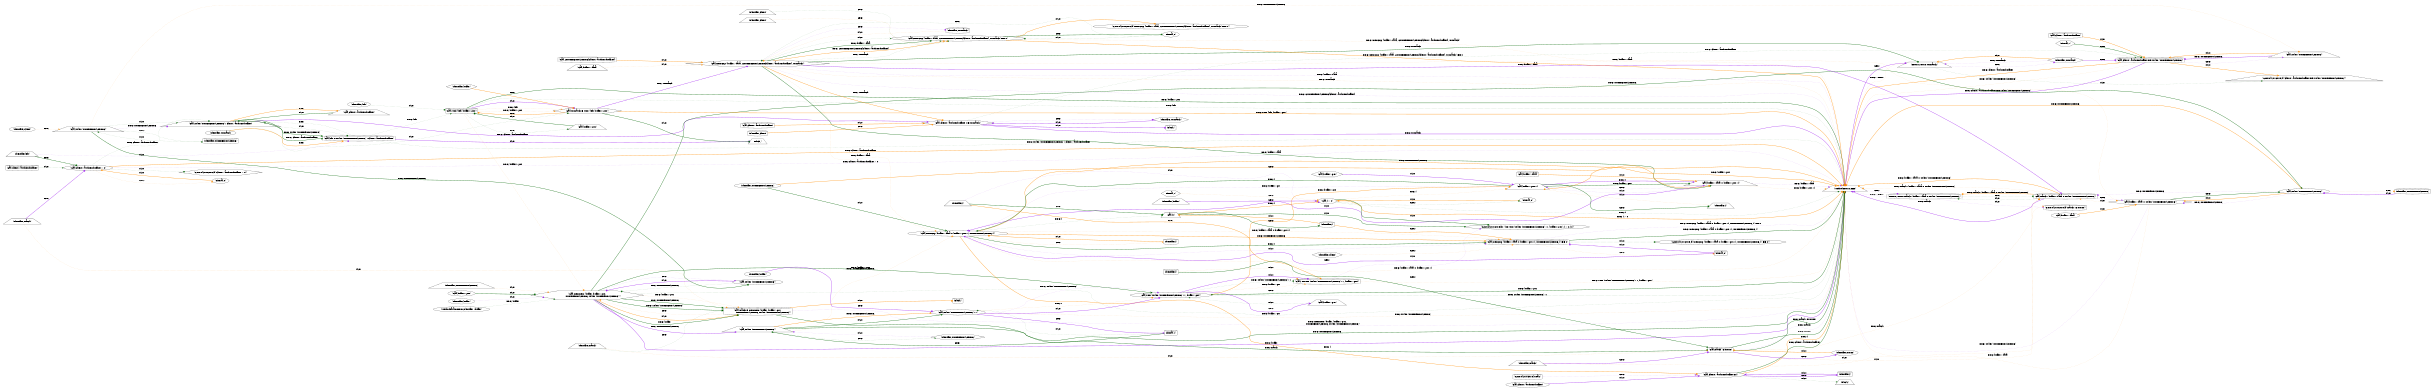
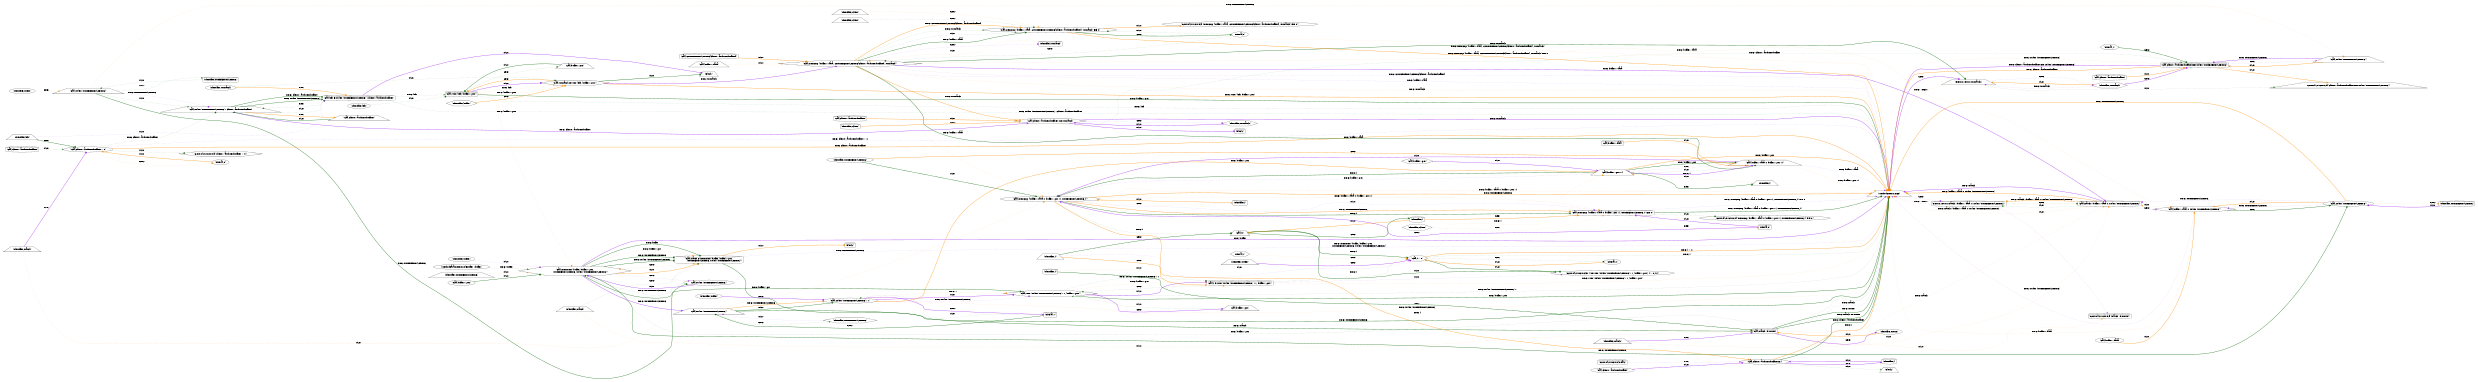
(1321, 193) -> (1202, 162)
(1247, 208) -> (1324, 253)
none -> (1354, 277)
(1171, 295) -> (1050, 294)
